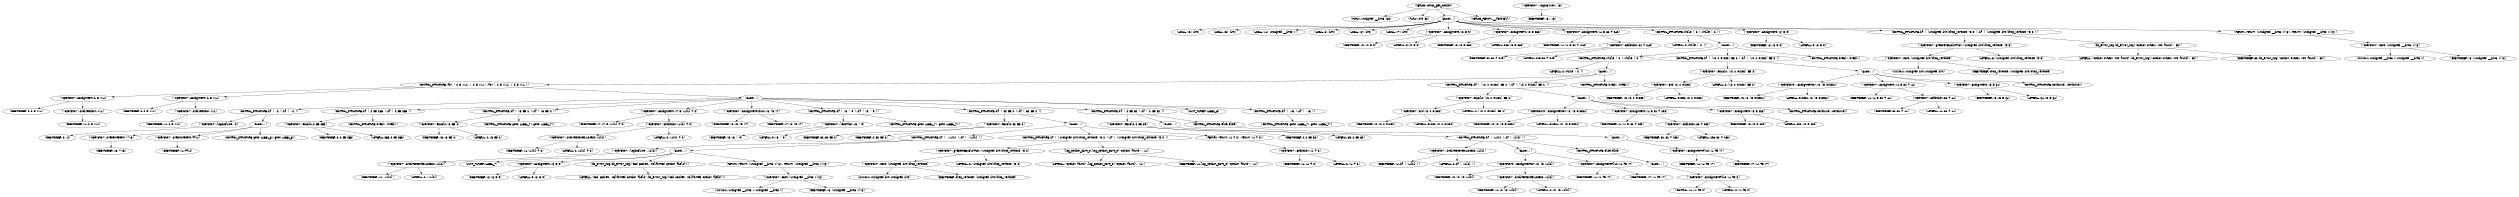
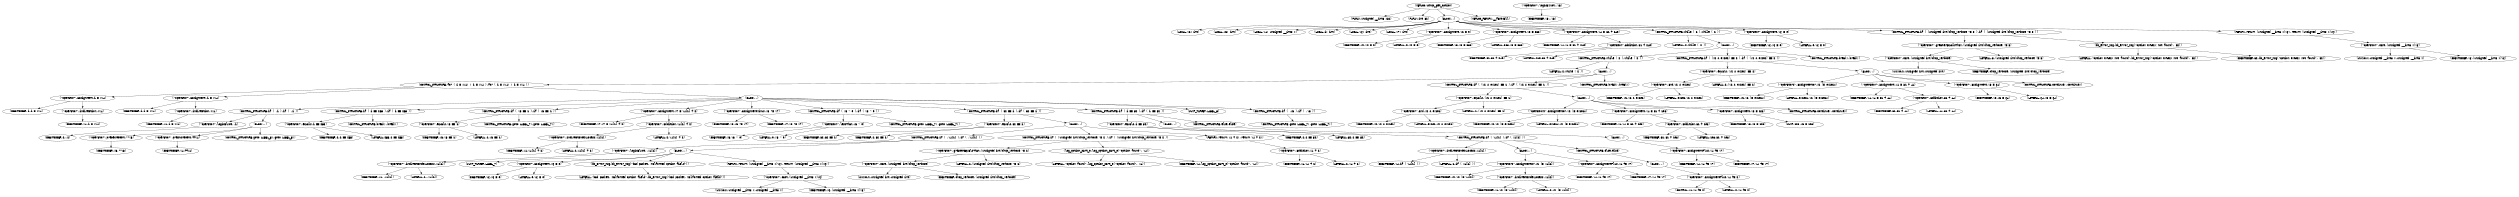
(1800, 125) -> (1800, 125)
